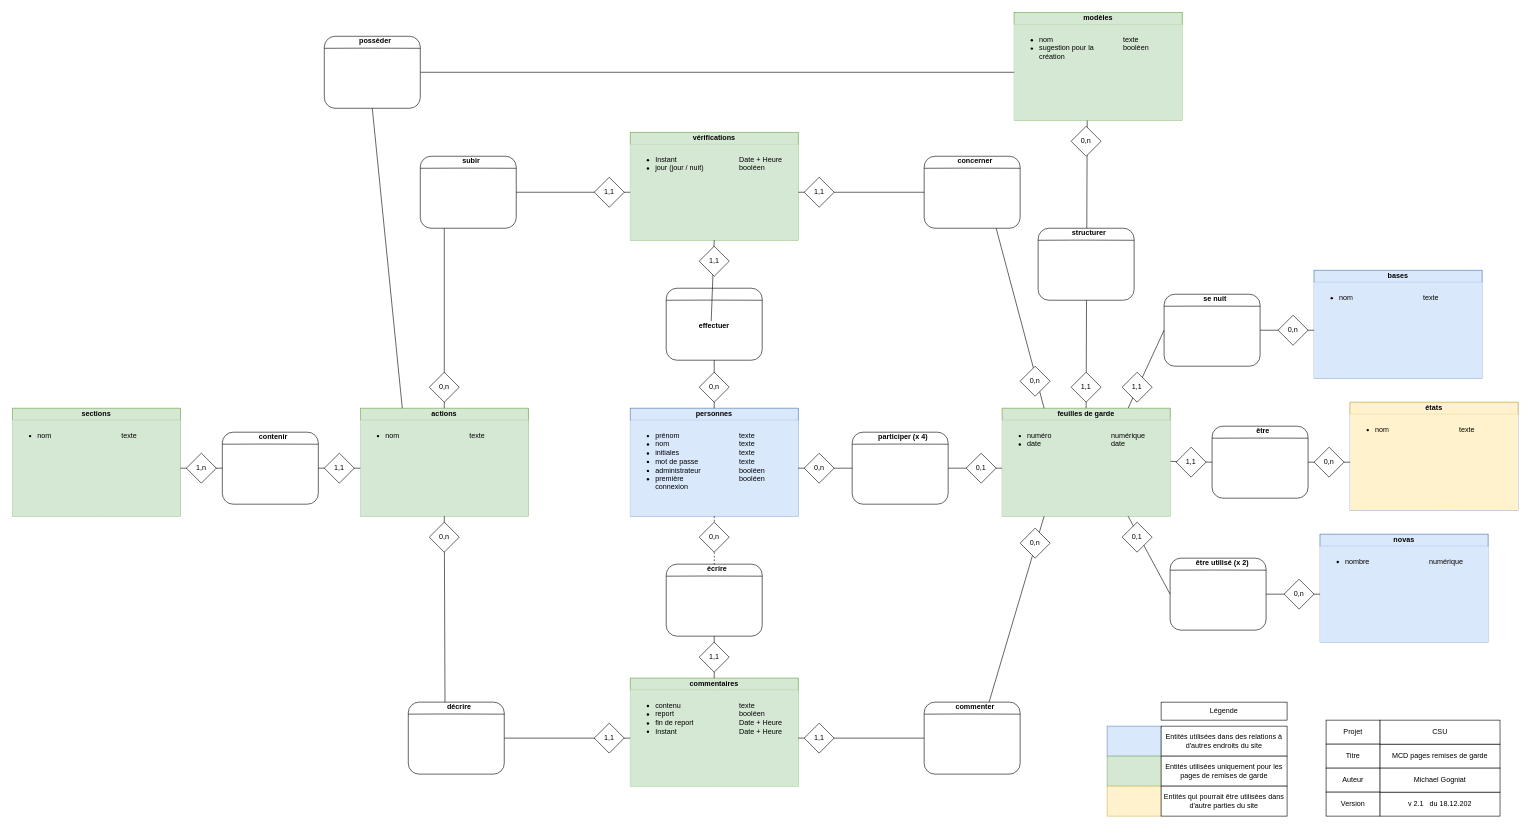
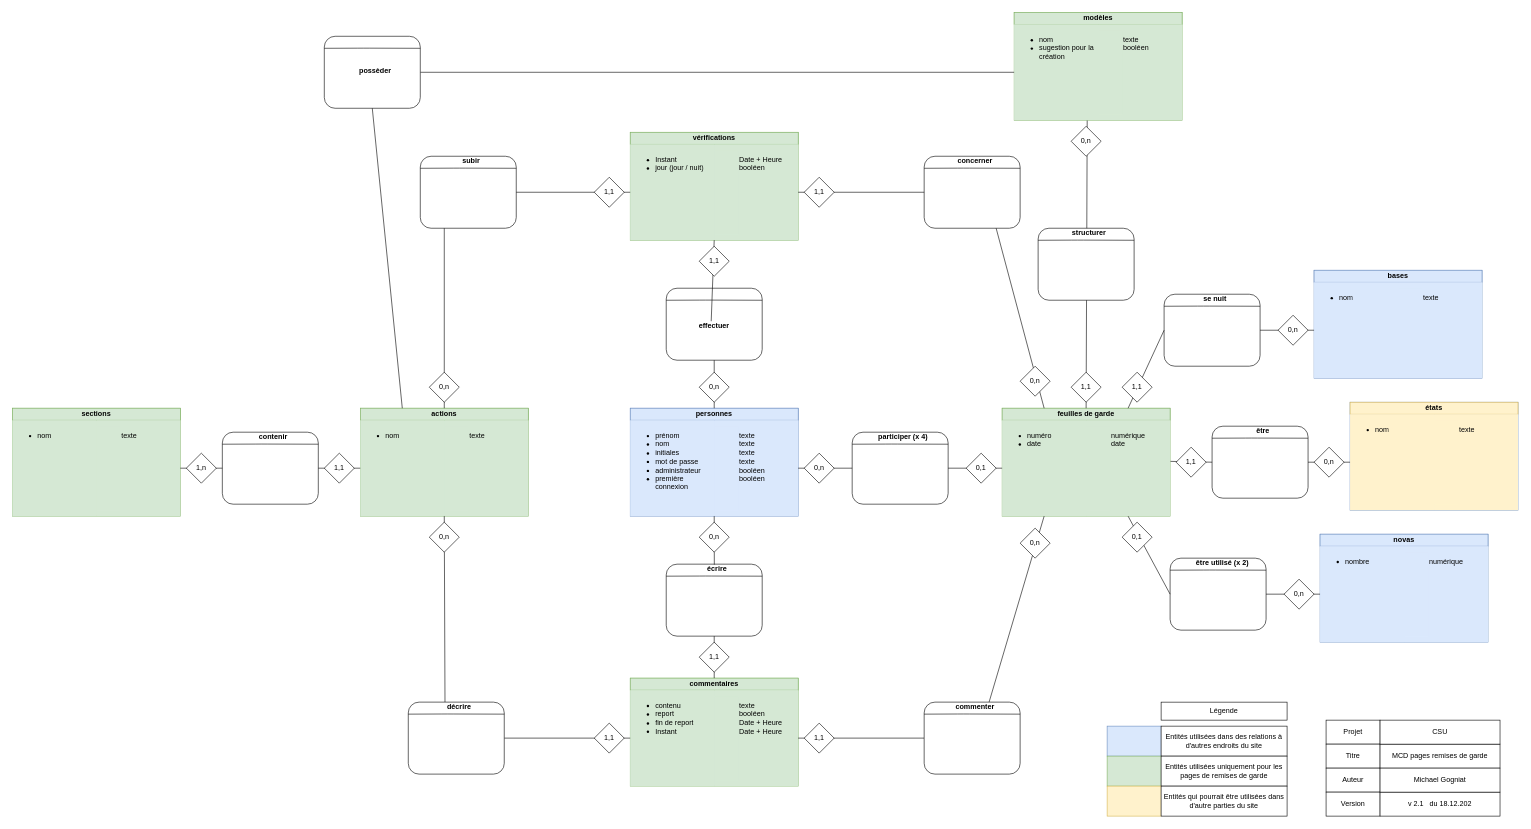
(375, 41) -> (375, 71)
(714, 558) -> (714, 558)
